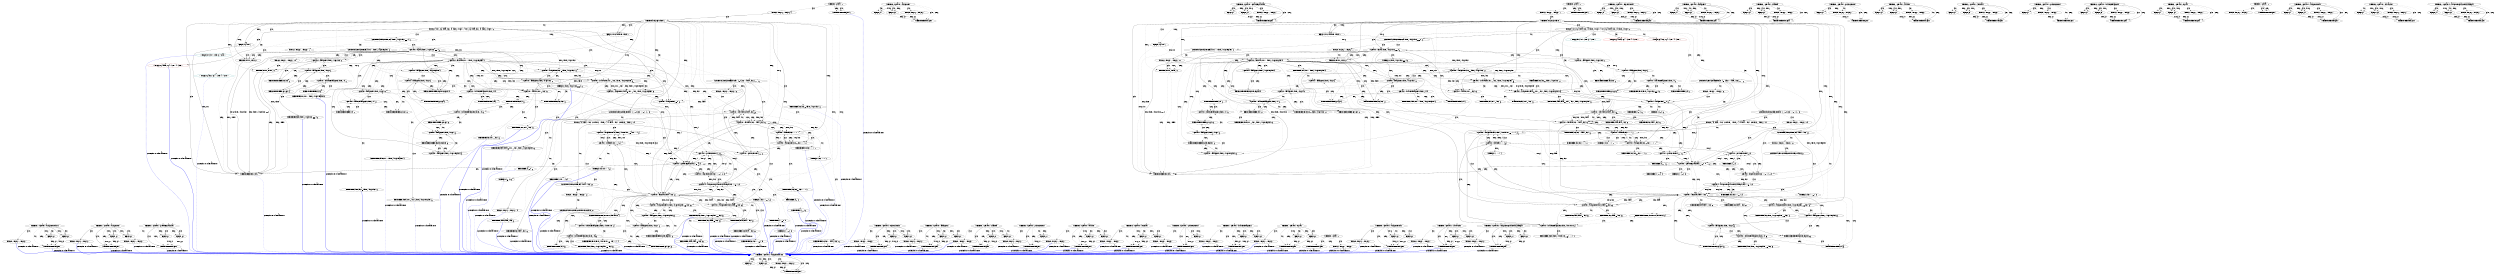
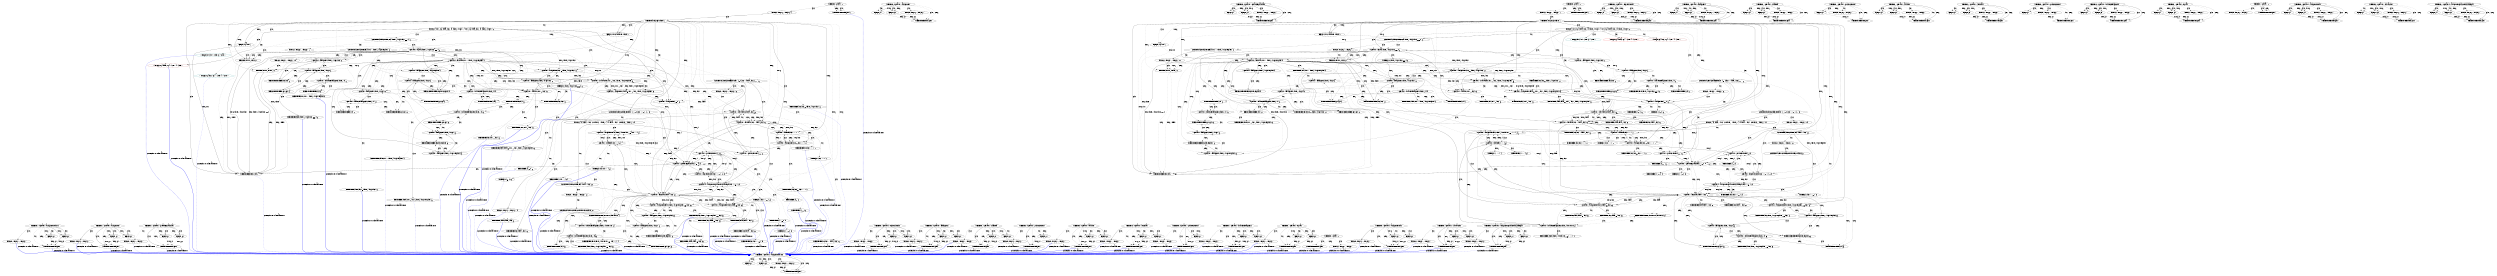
none -> (1519, 154)
